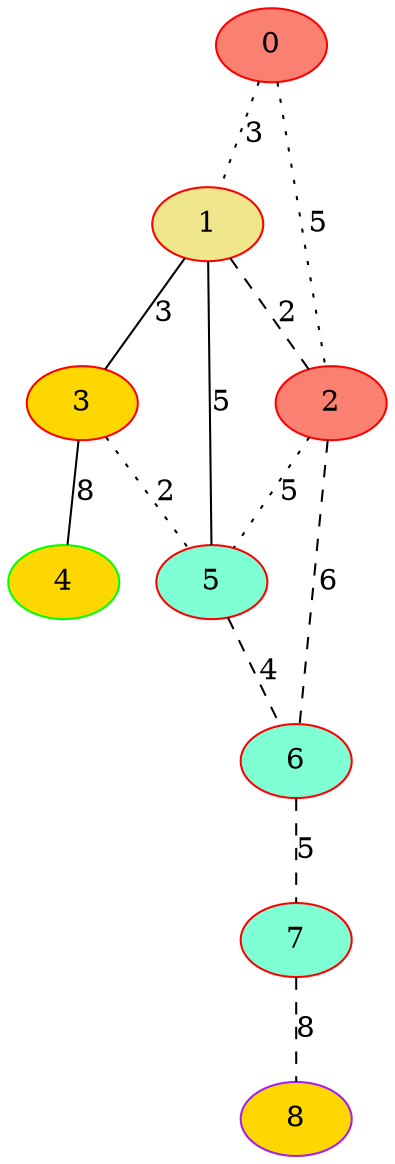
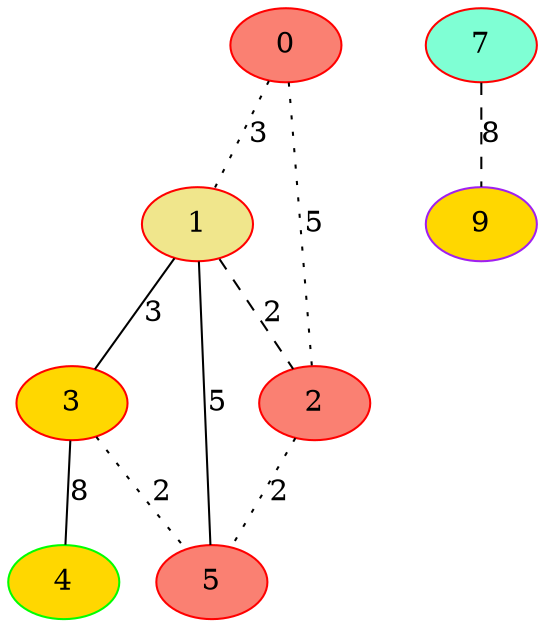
(290, 493) -> (280, 493)
(212, 582) -> (212, 582)
(296, 761) -> none
(296, 1119) -> (481, 224)
